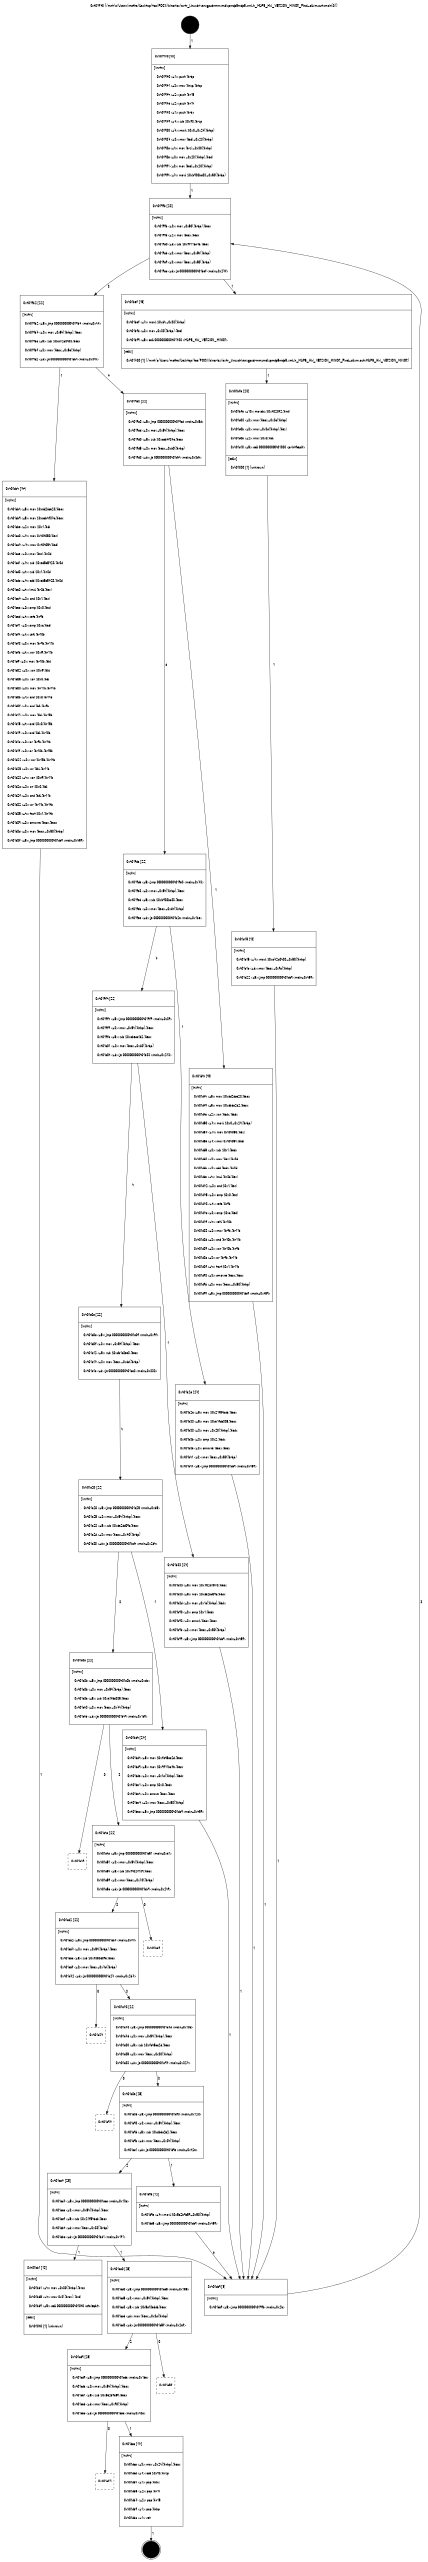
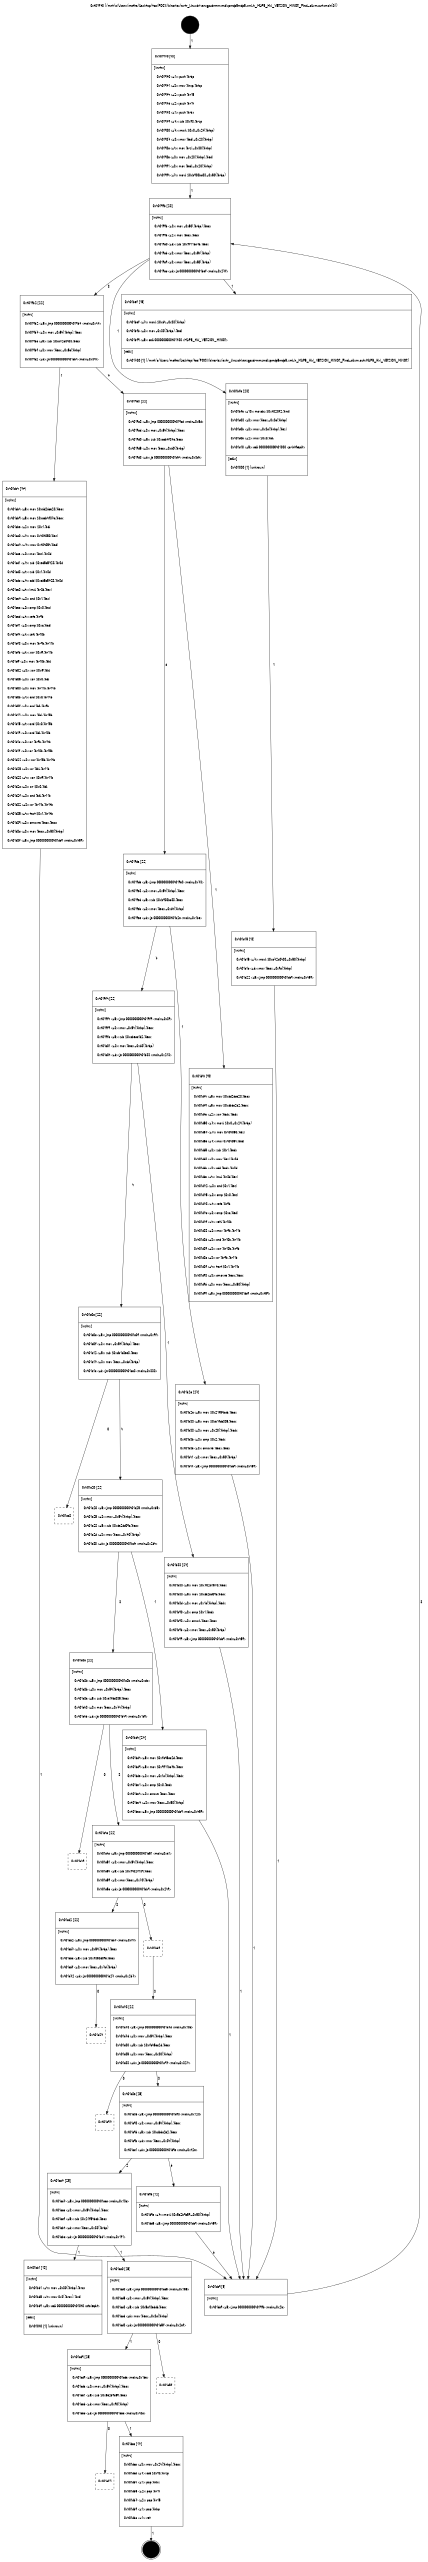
(267, 375) -> (114, 364)
none -> (64, 1516)
(263, 1789) -> none
(124, 1991) -> (153, 1976)
(171, 2166) -> (171, 2166)
(130, 2342) -> (130, 2342)
